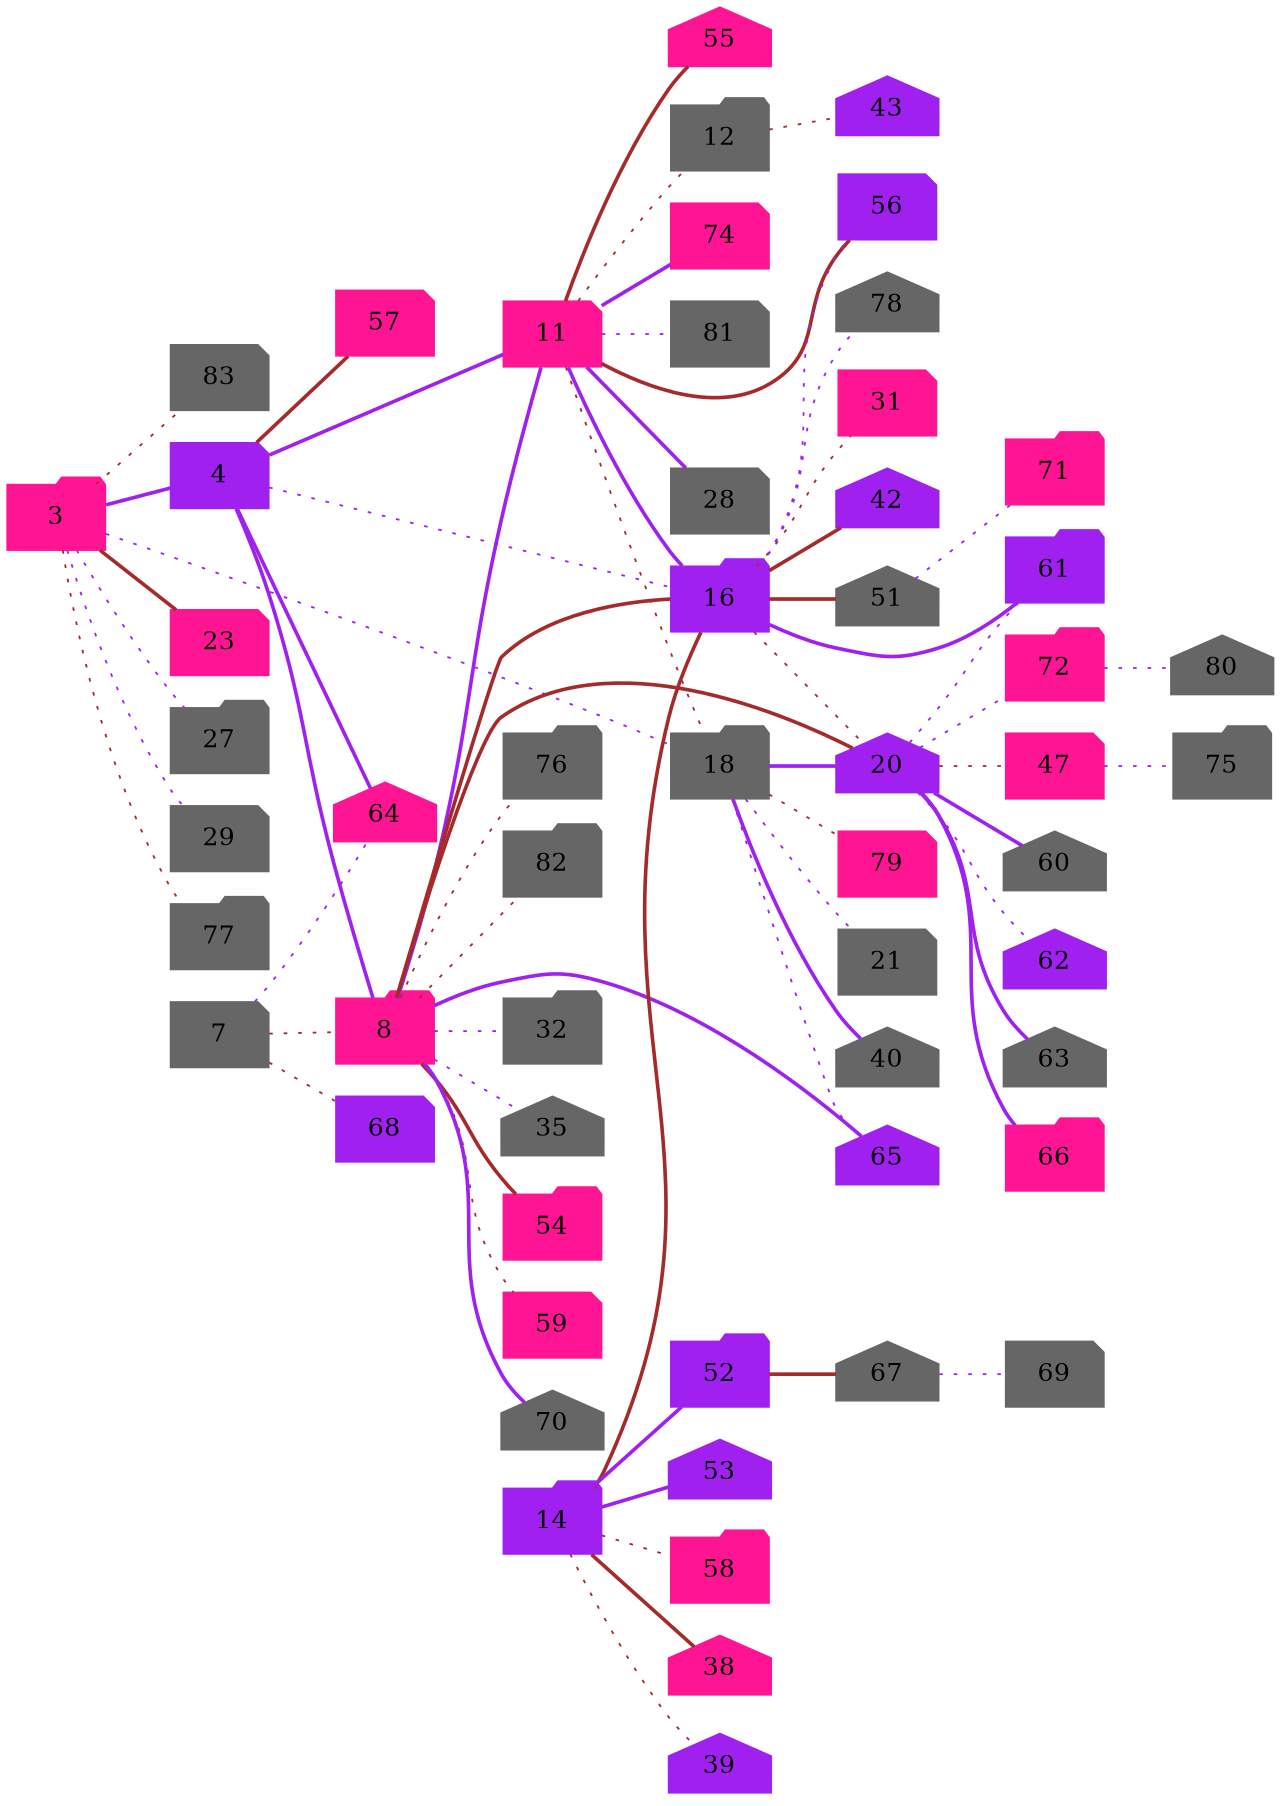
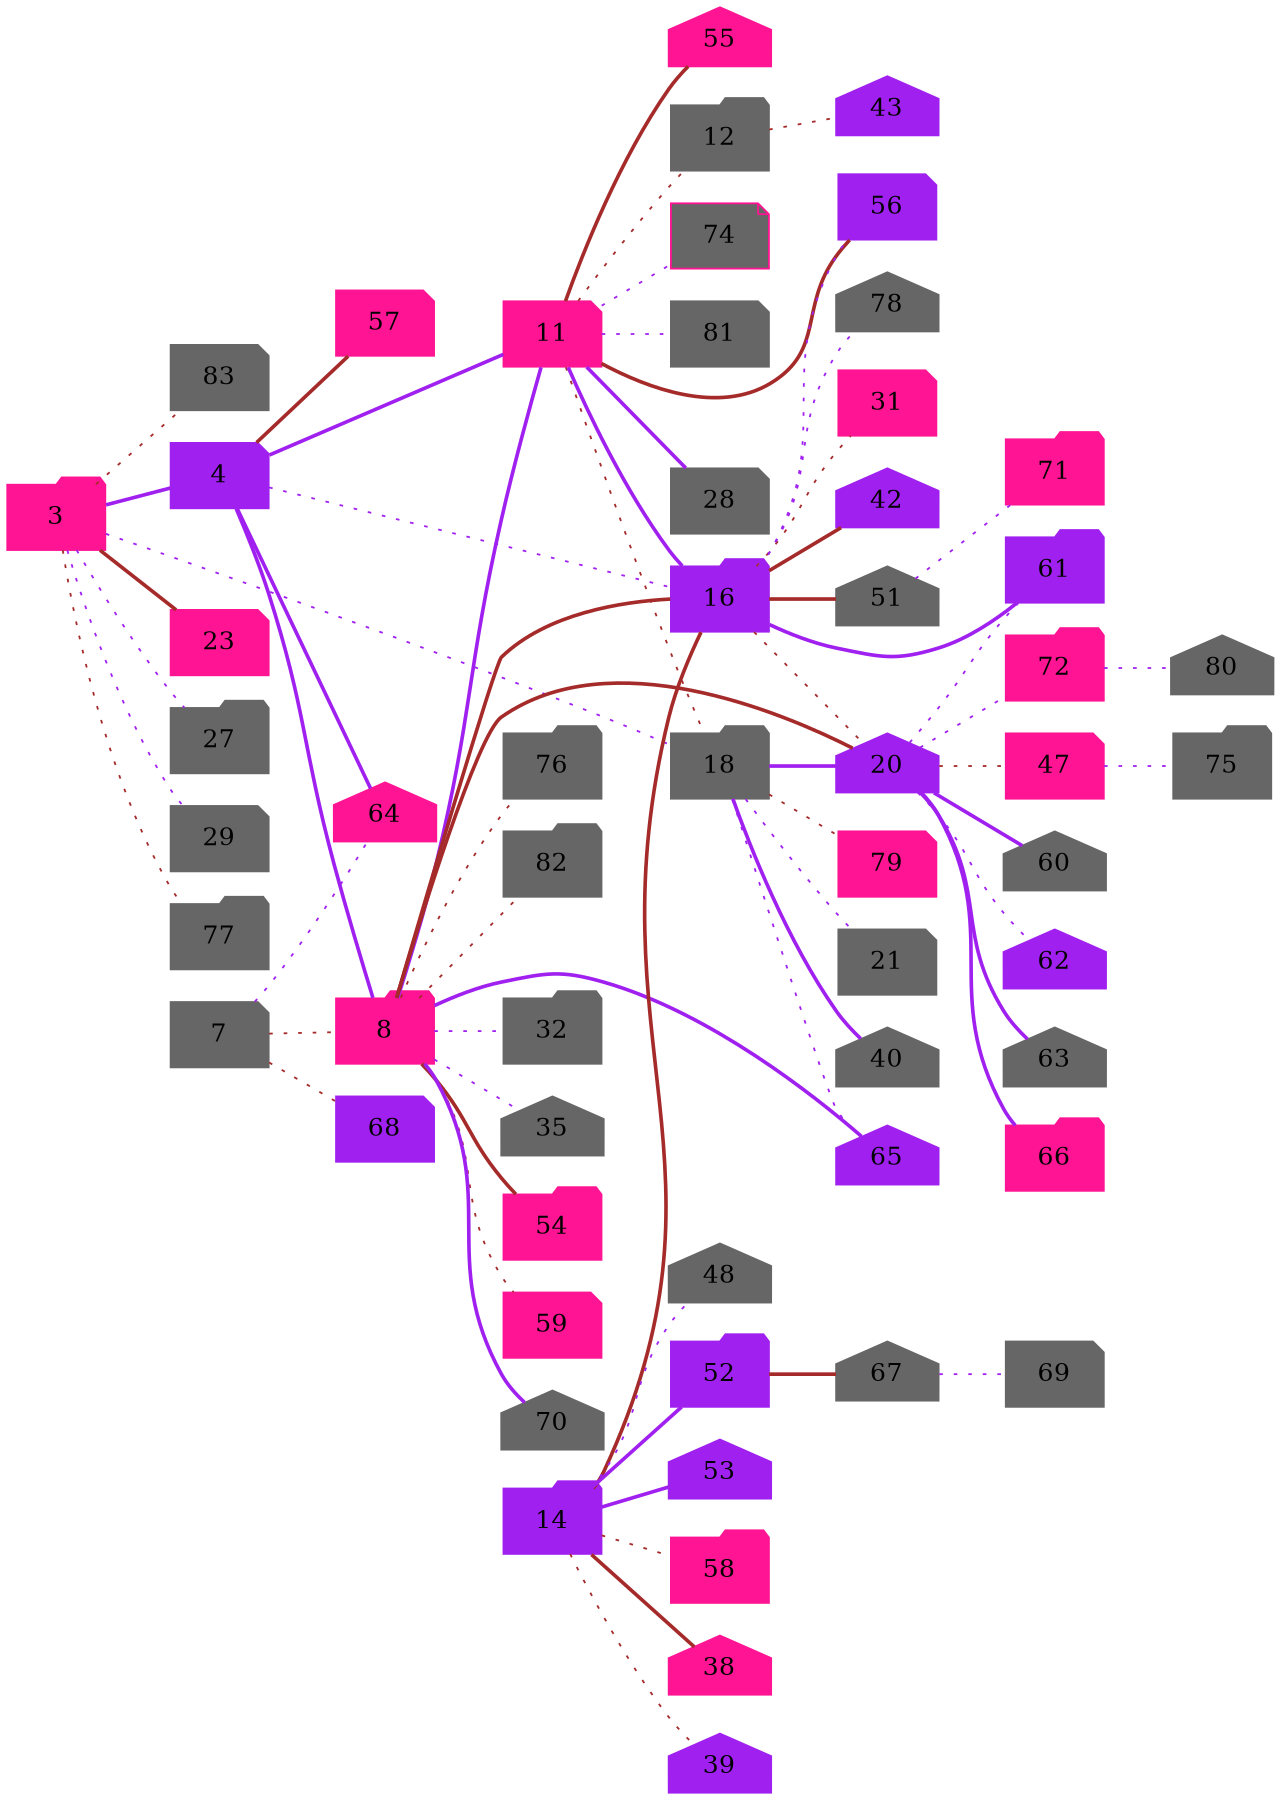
(720, 236) -> (720, 236)
(636, 285) -> (636, 285)
none -> (720, 1276)
